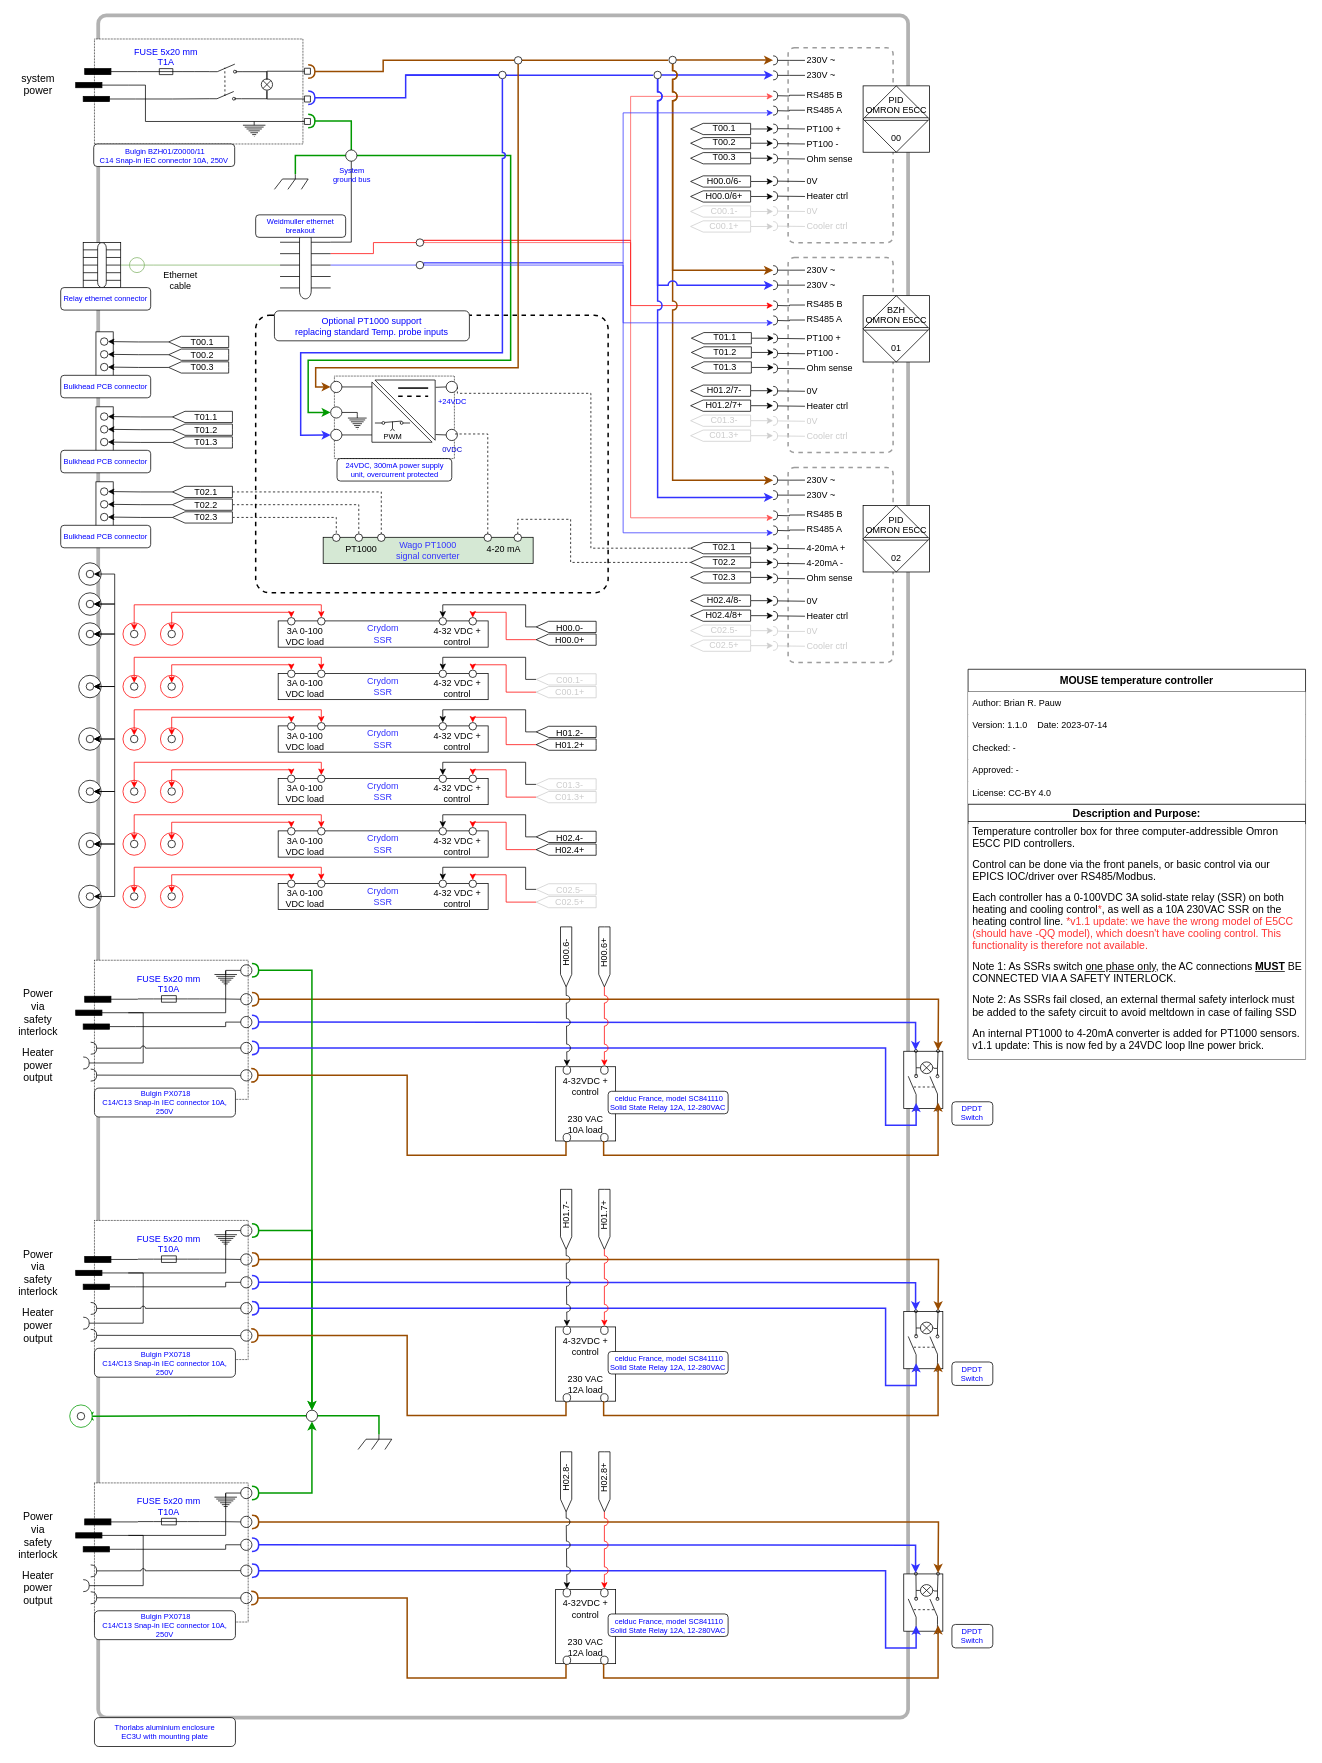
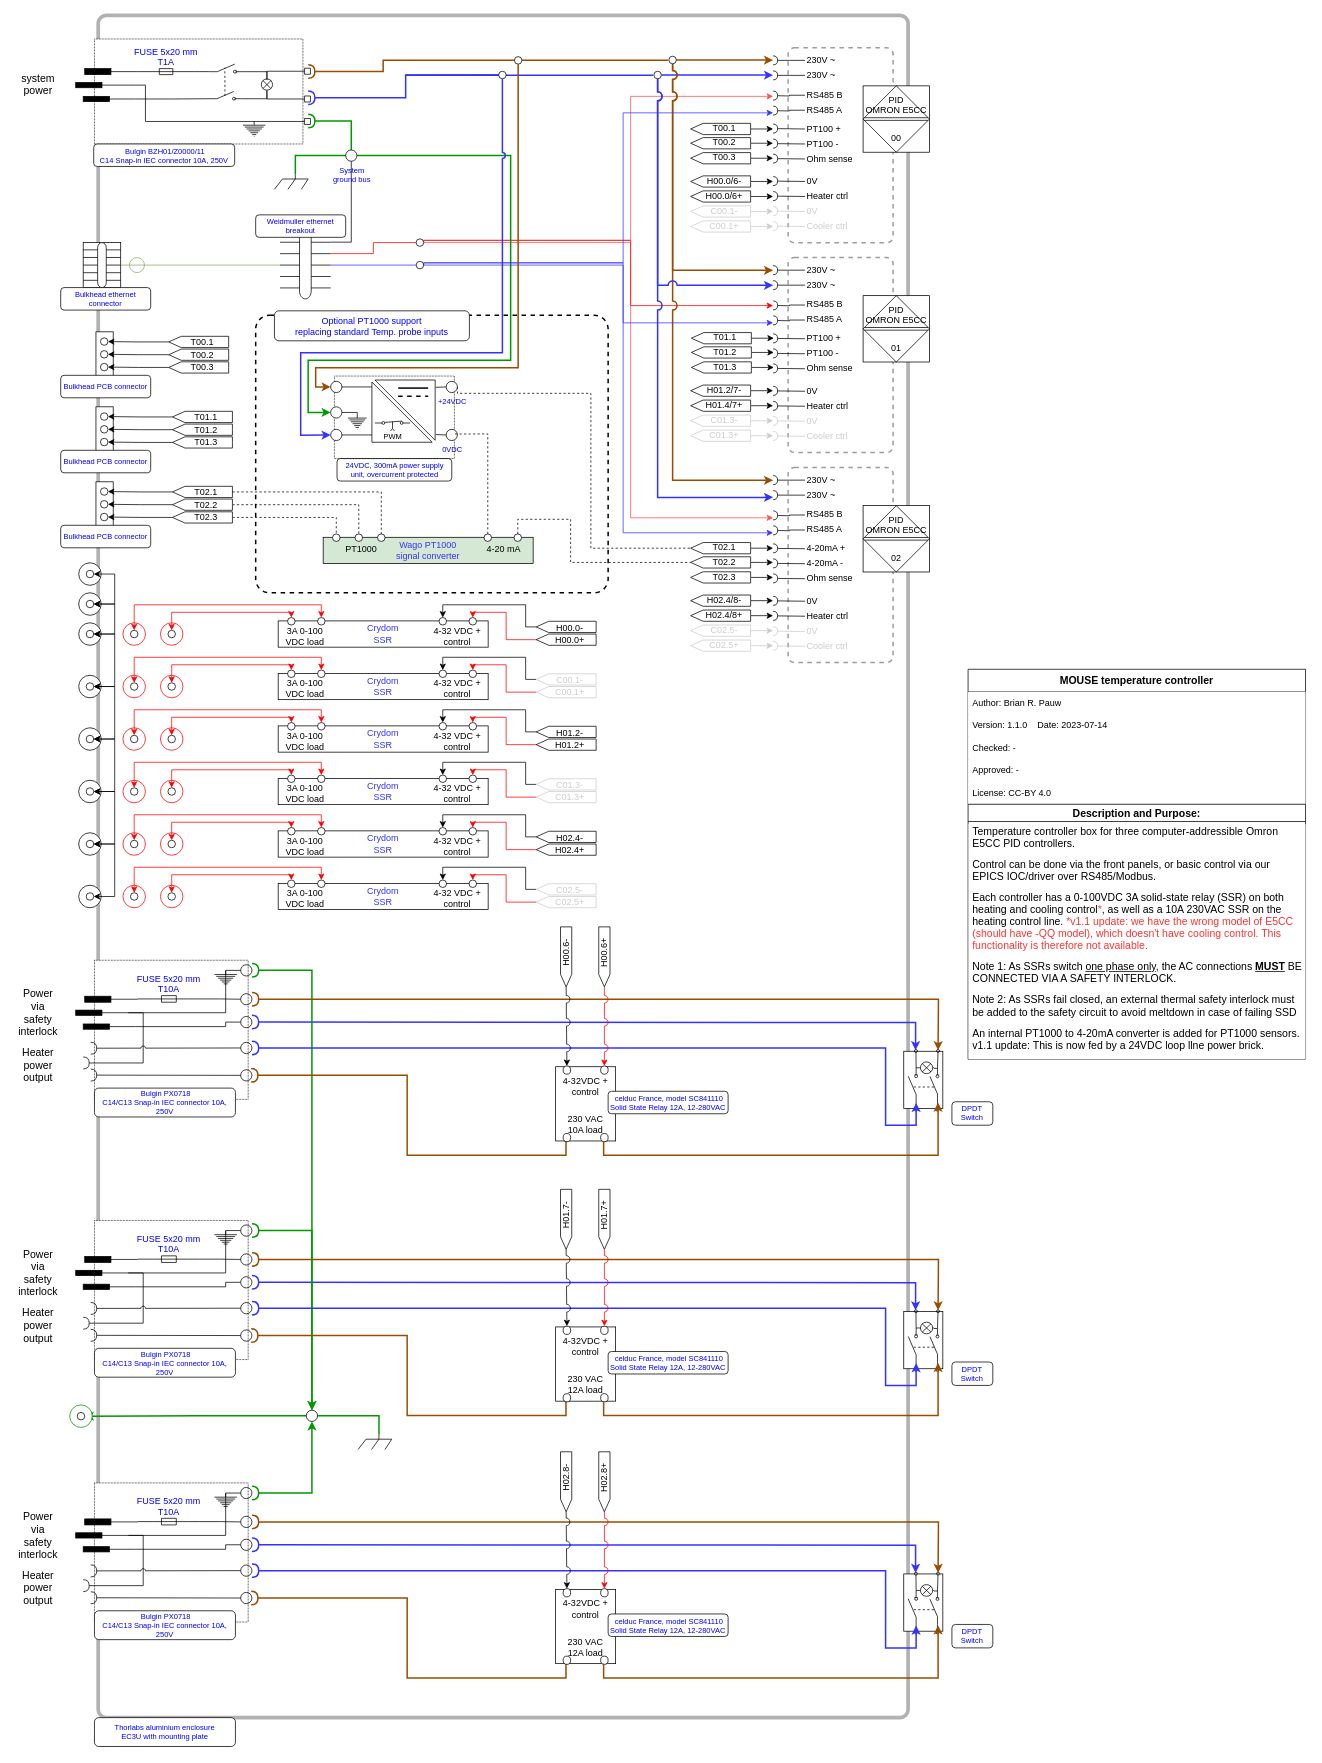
(180, 281) -> none
(105, 299) -> (105, 299)
(896, 329) -> (896, 329)
(724, 405) -> (724, 405)
